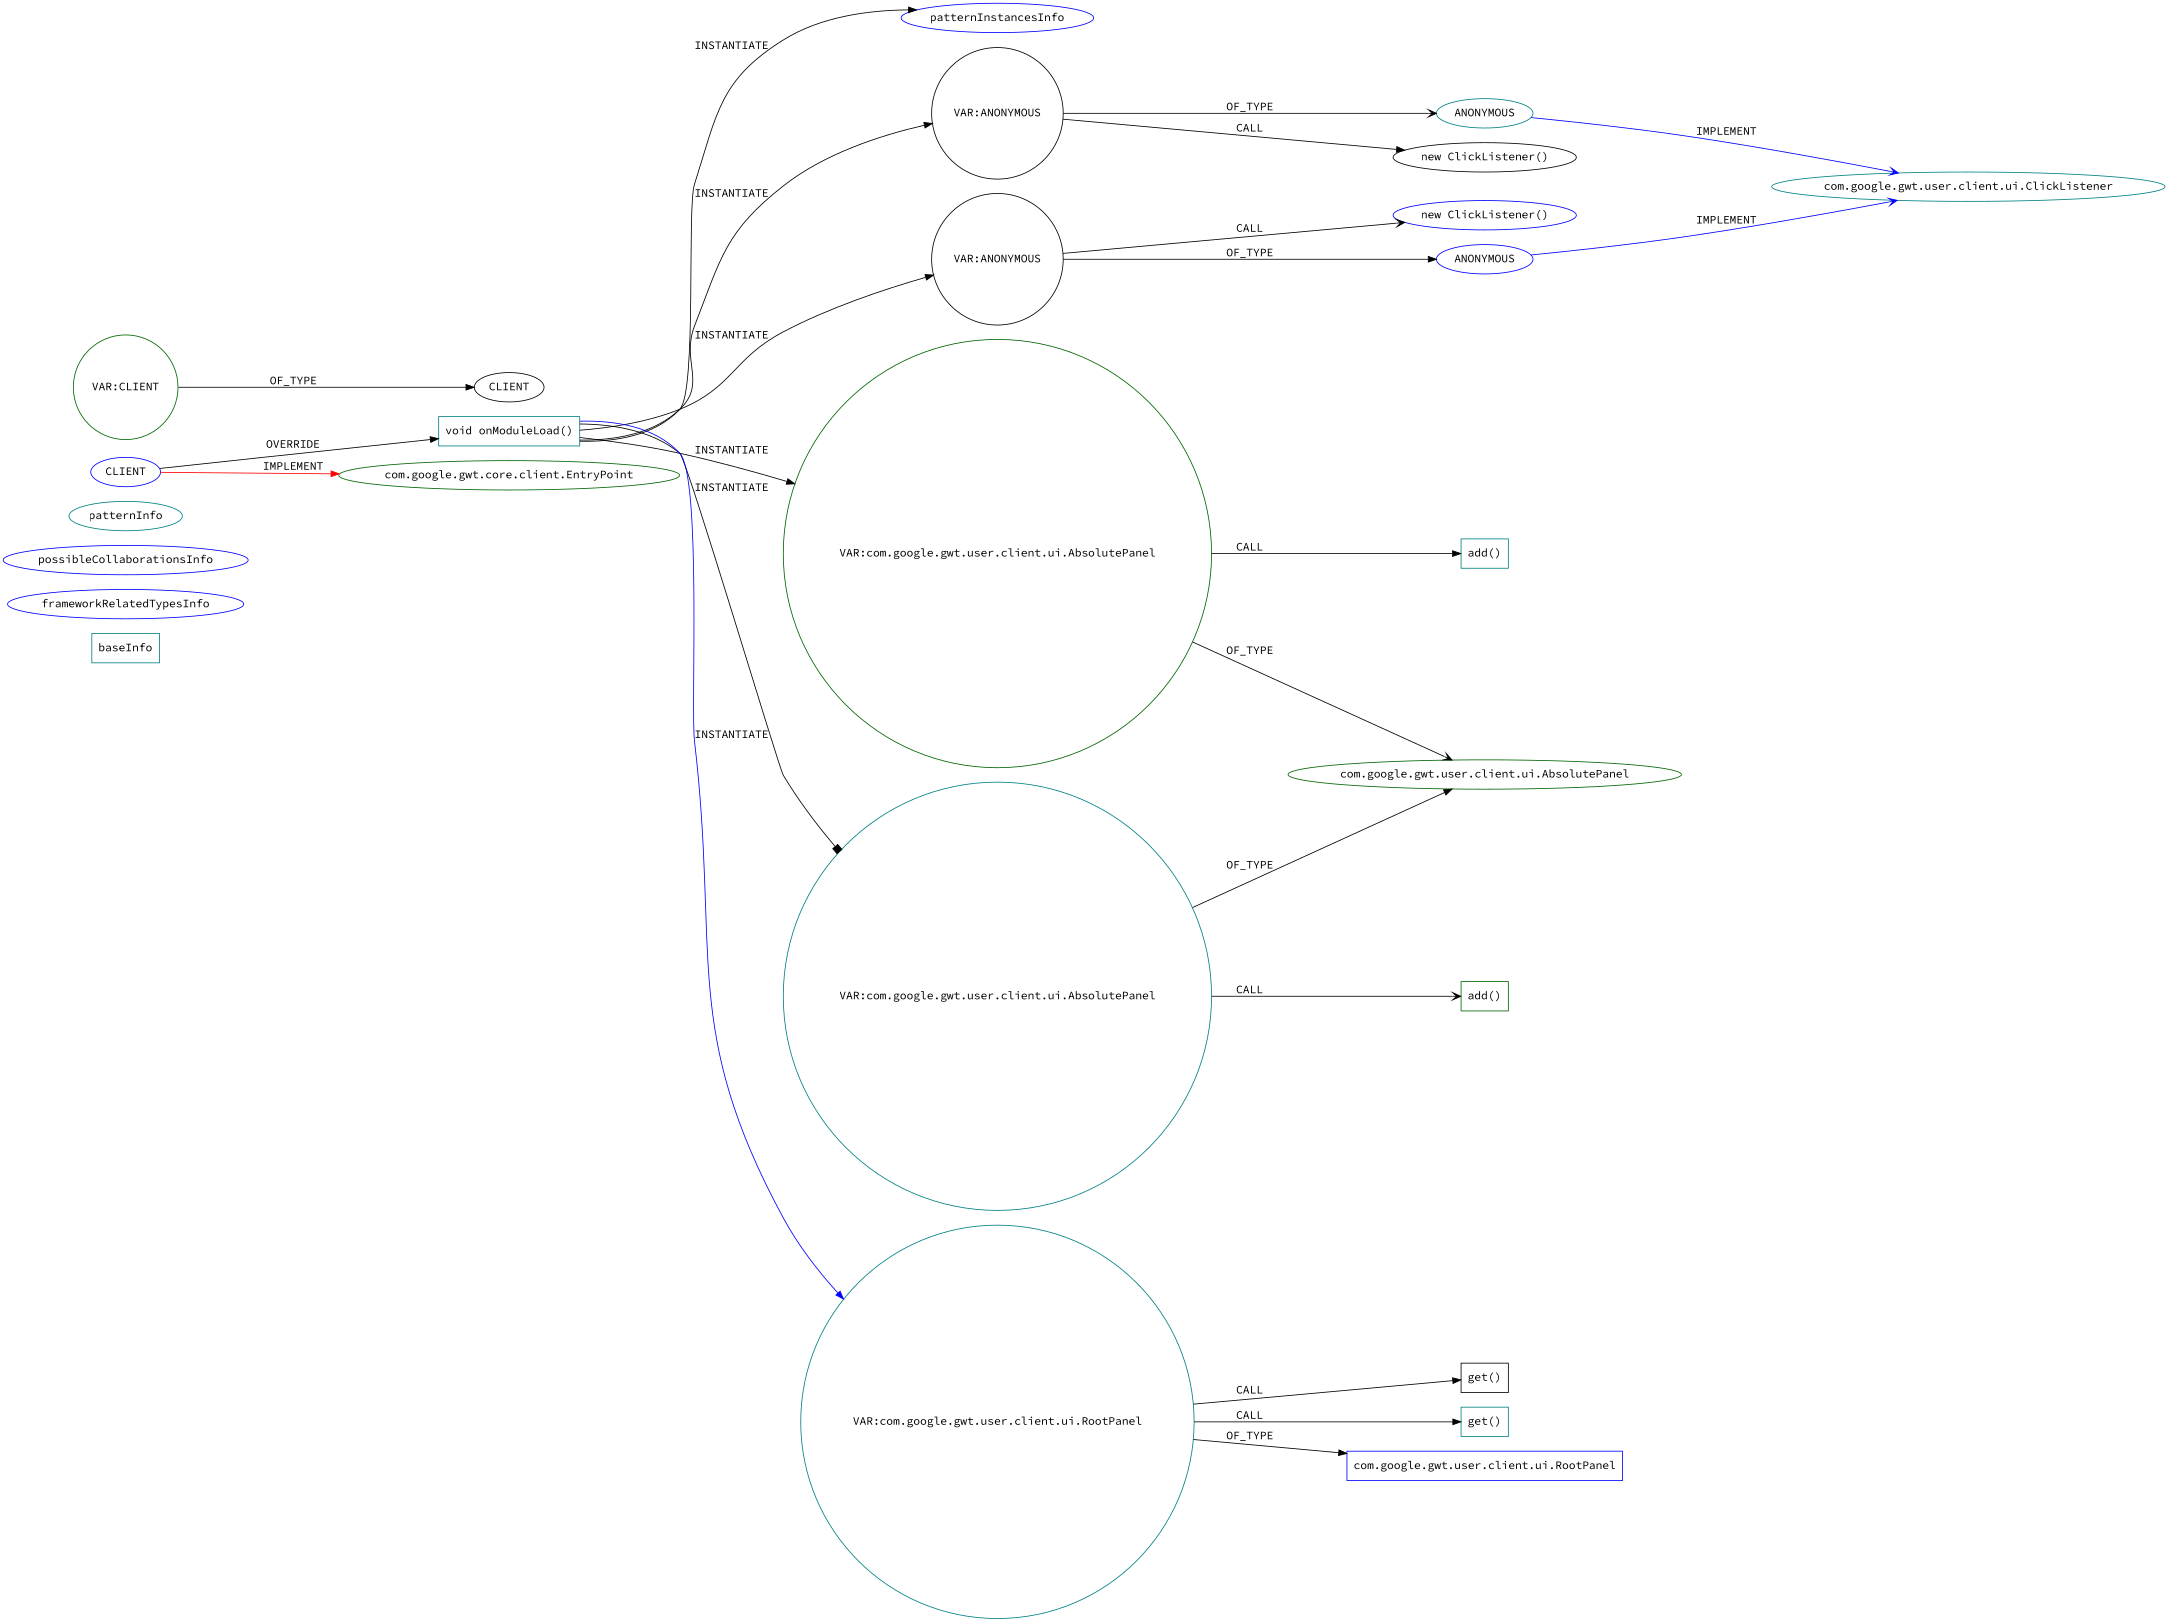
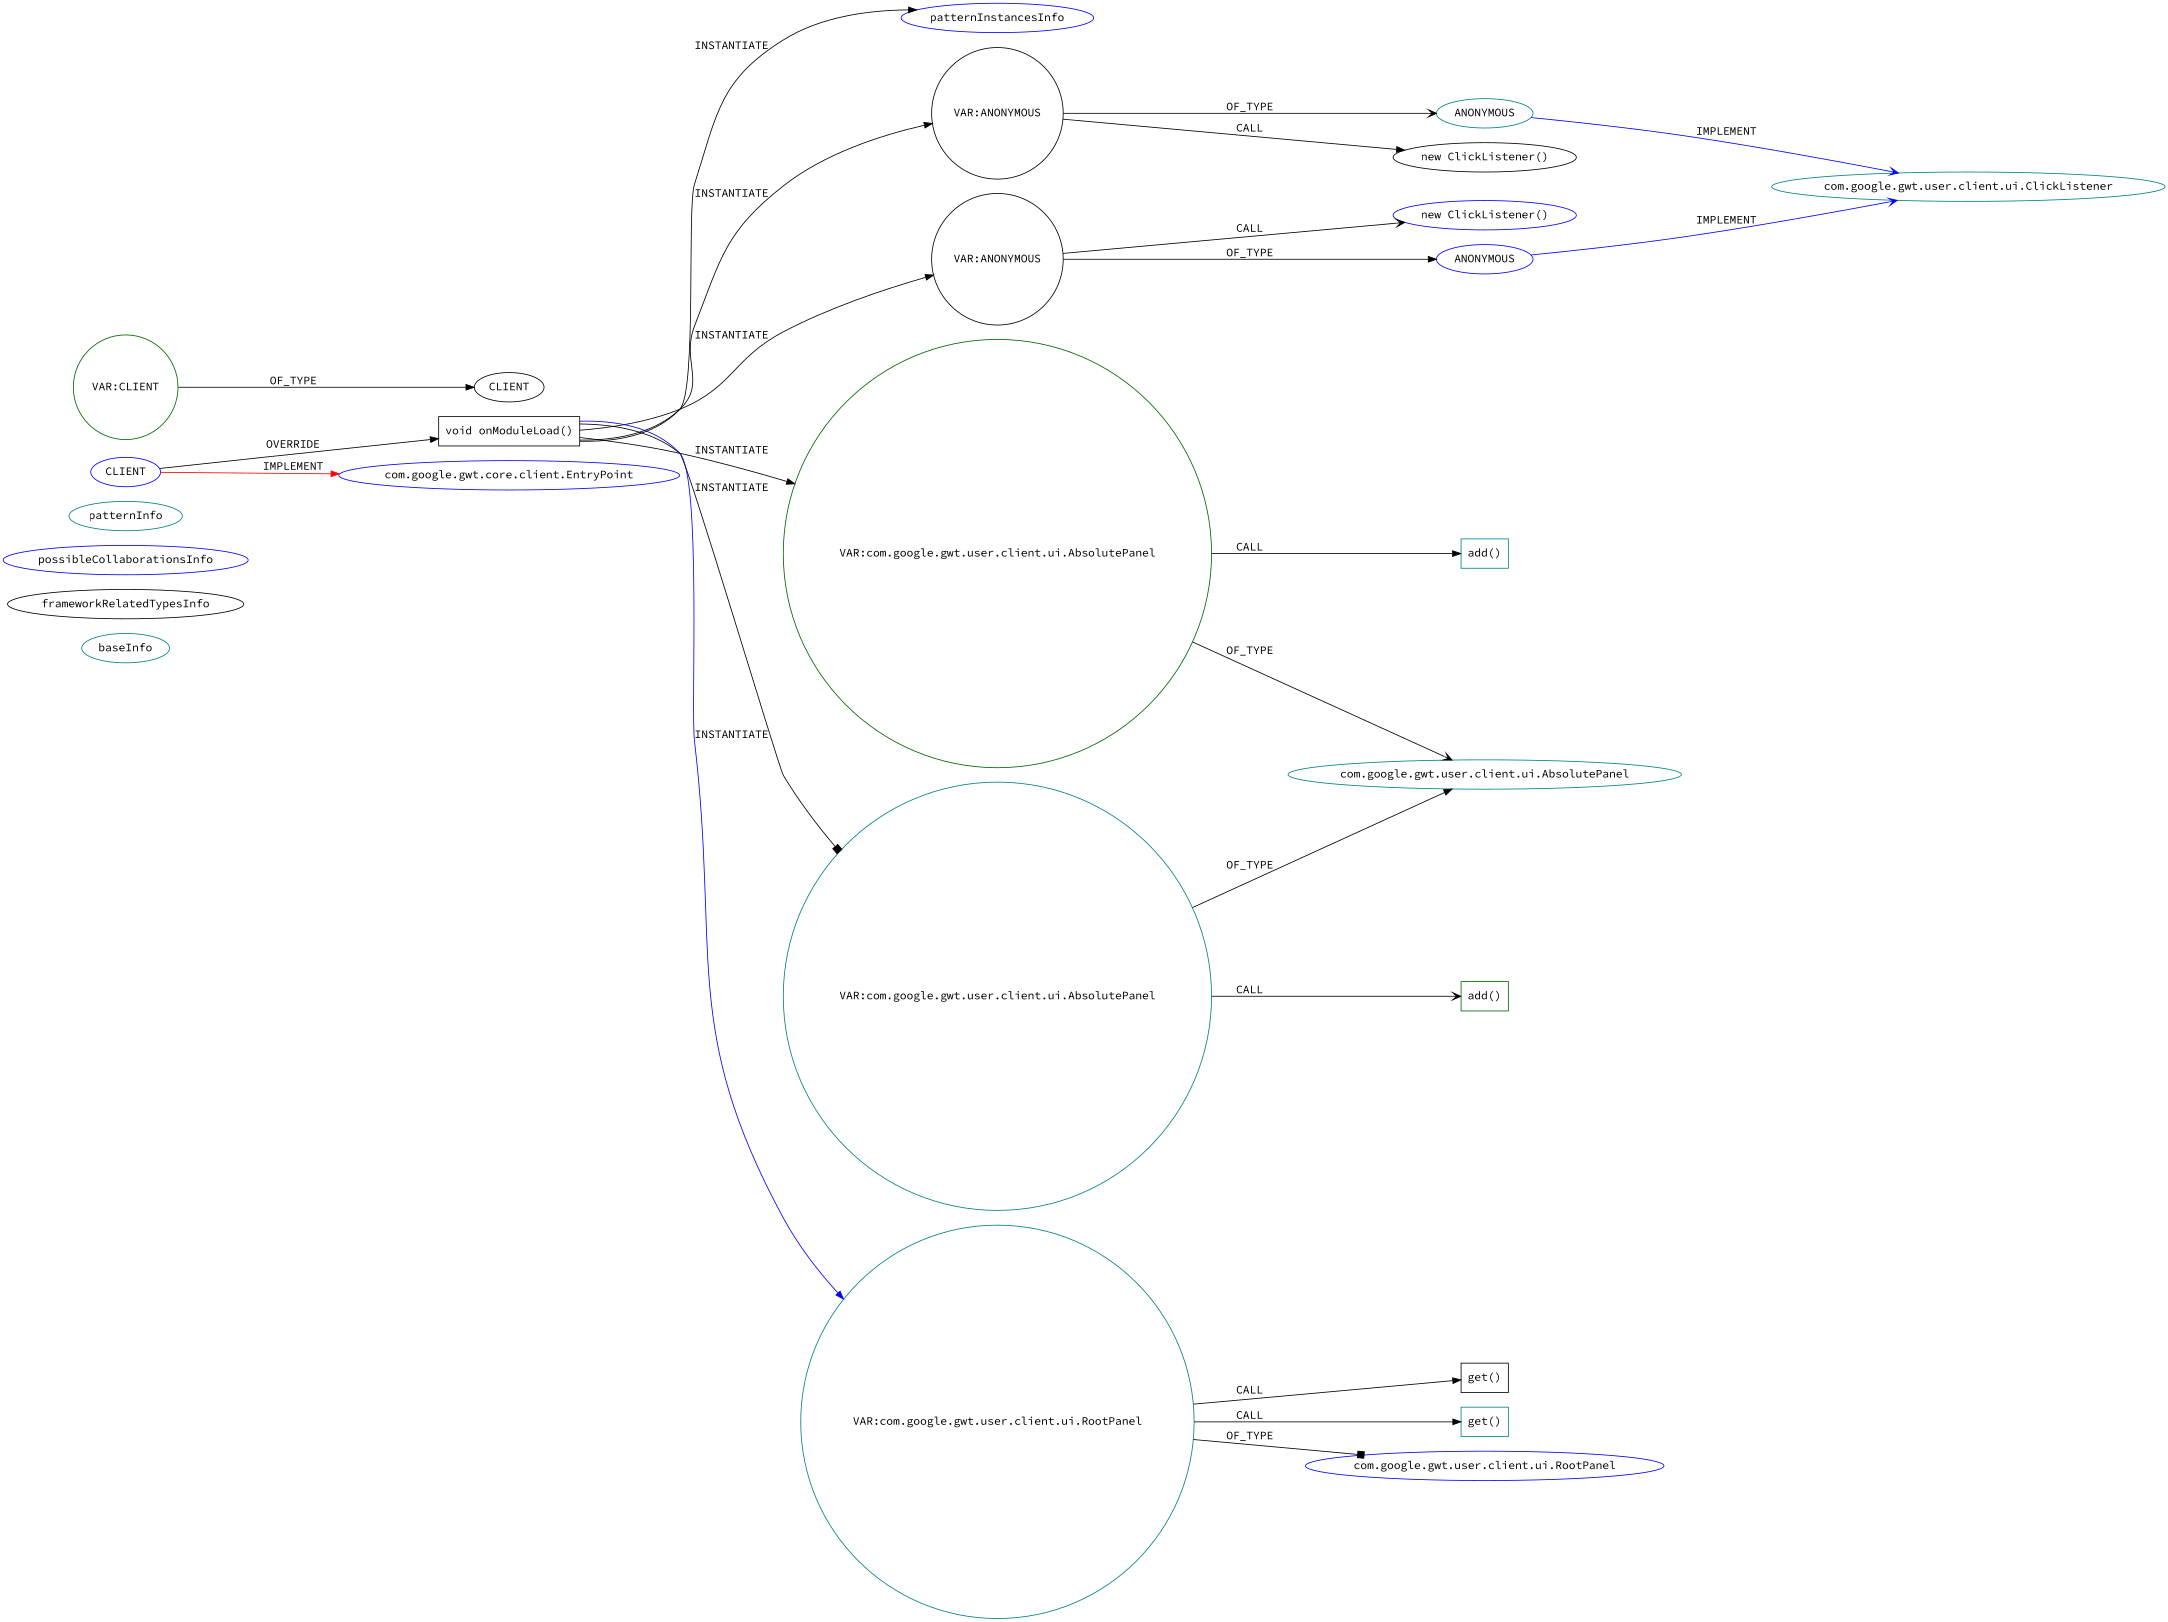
(509, 431) -> (509, 431)
(509, 475) -> (509, 475)
(126, 604) -> (126, 604)
(126, 648) -> (126, 648)
(1485, 775) -> (1485, 775)
(1266, 1446) -> (1275, 1447)
(1485, 1466) -> (1485, 1466)
